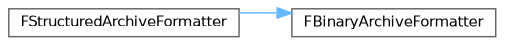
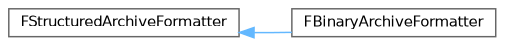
(258, 13) -> (273, 33)
